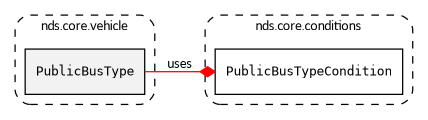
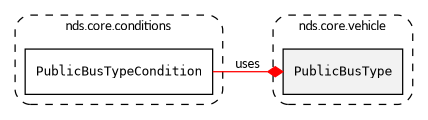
(172, 72) -> (240, 72)
